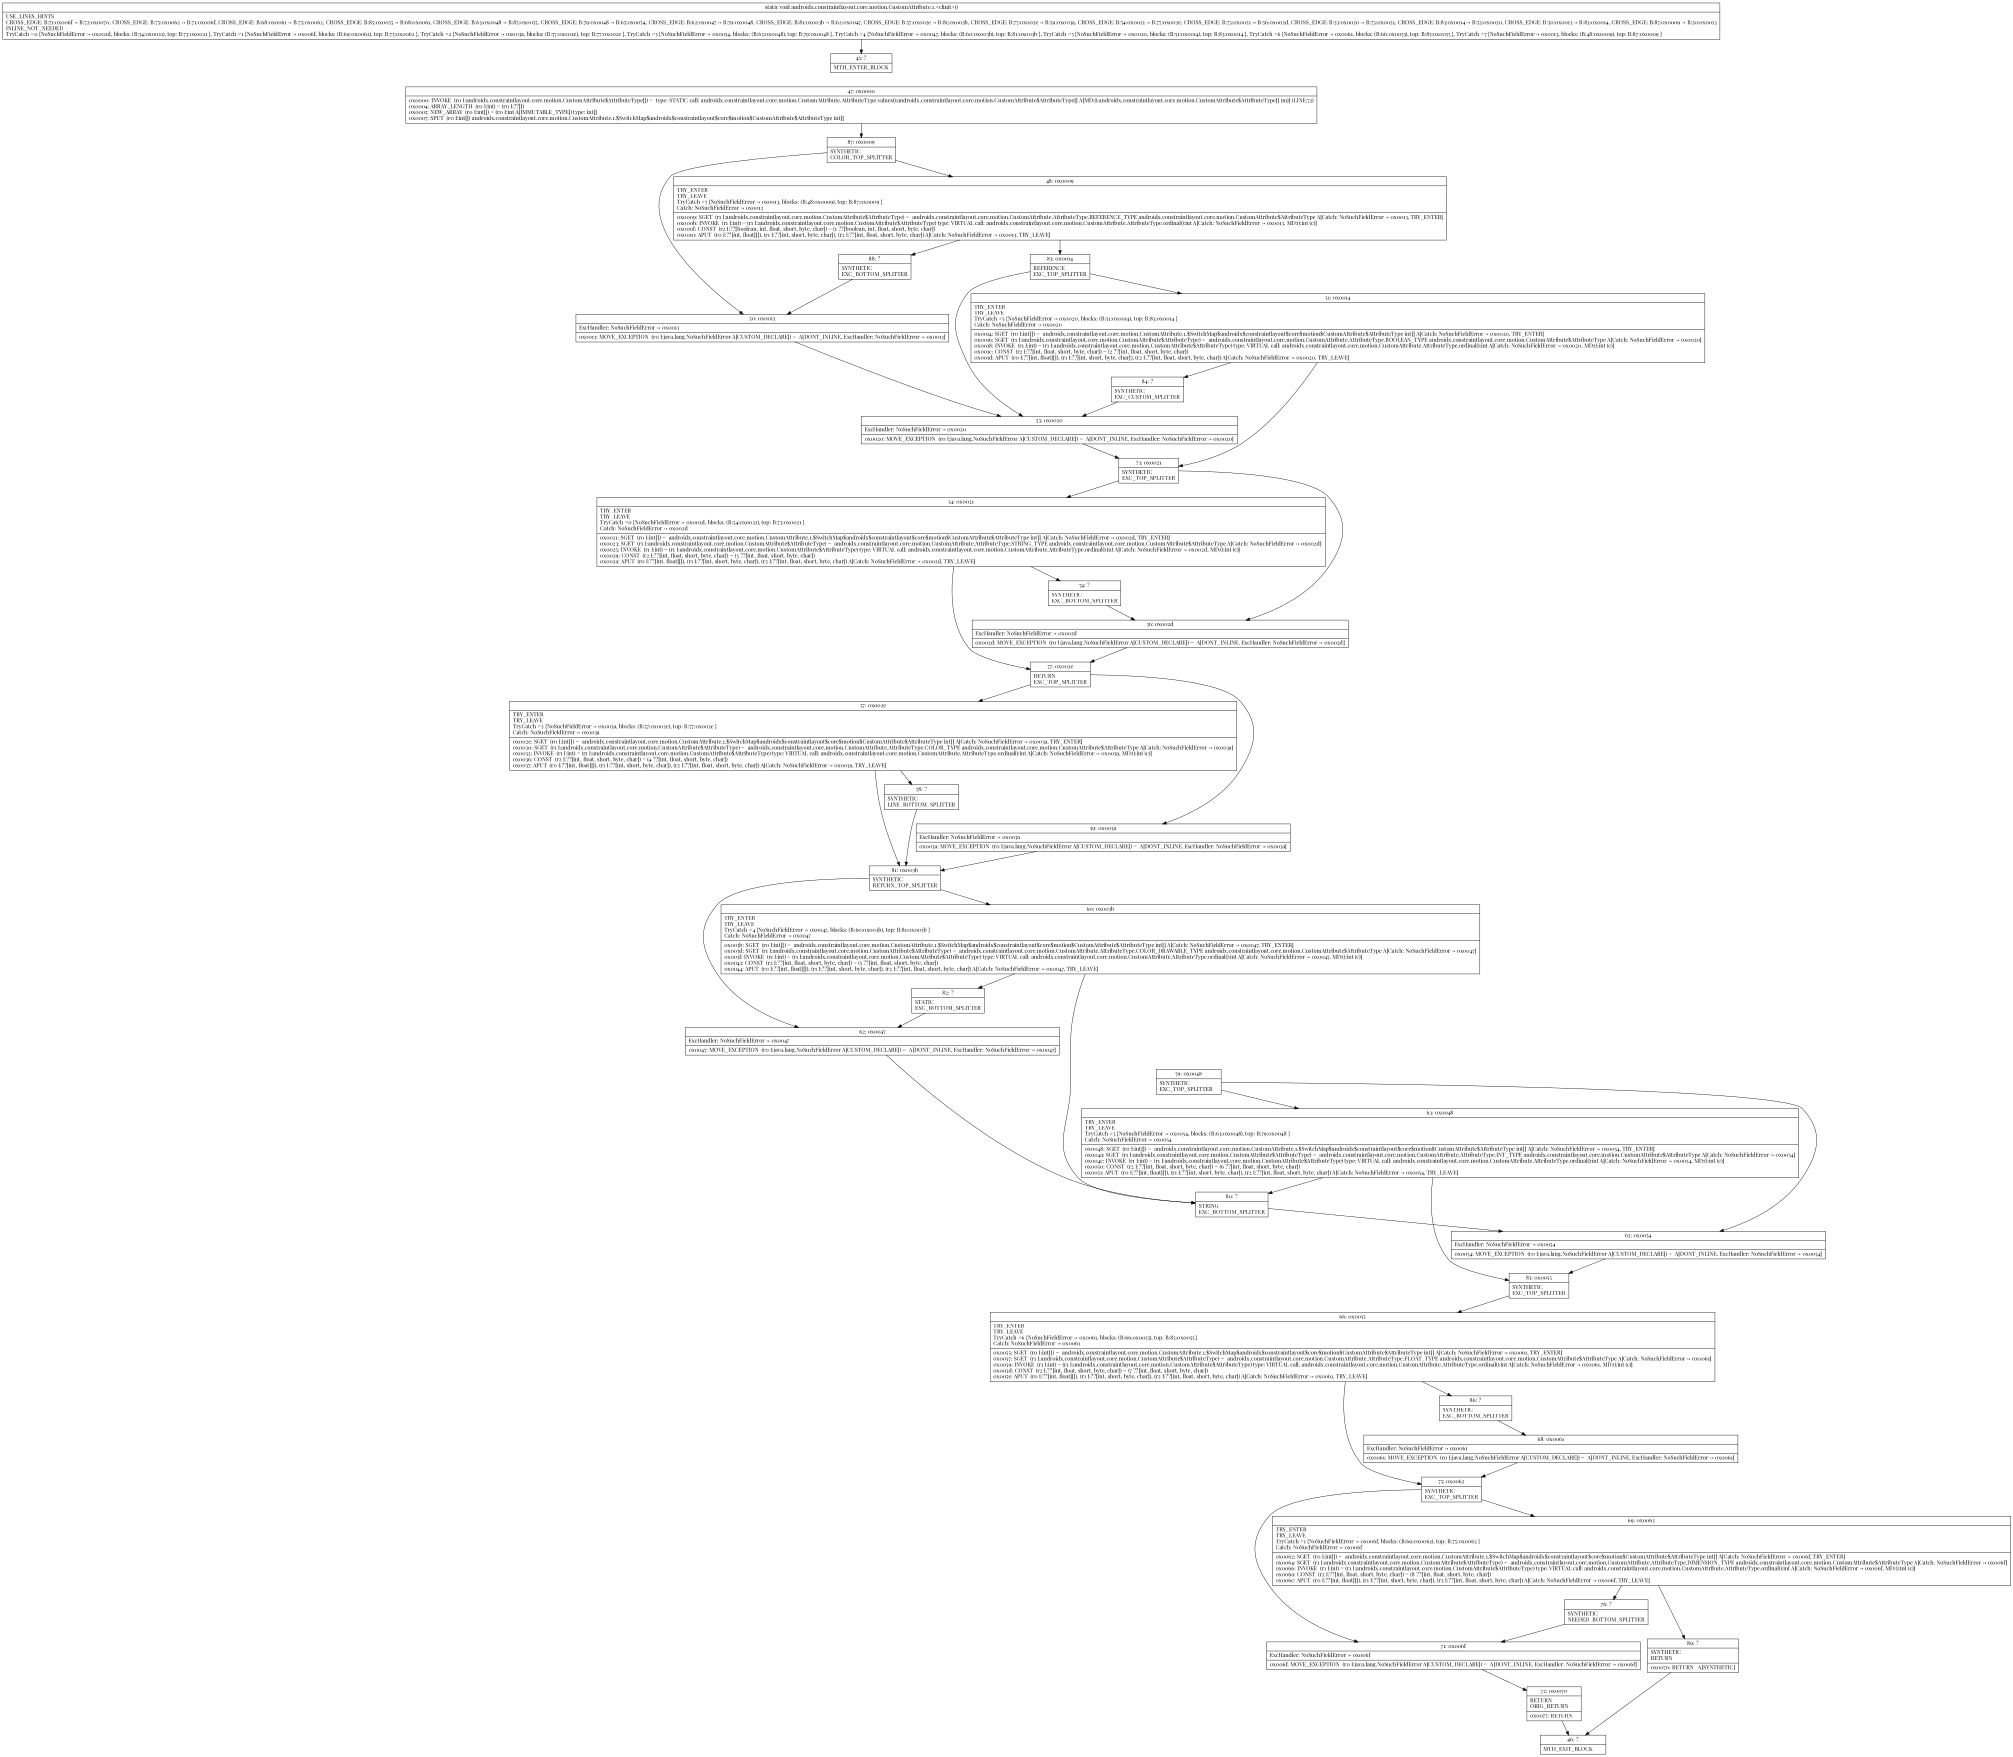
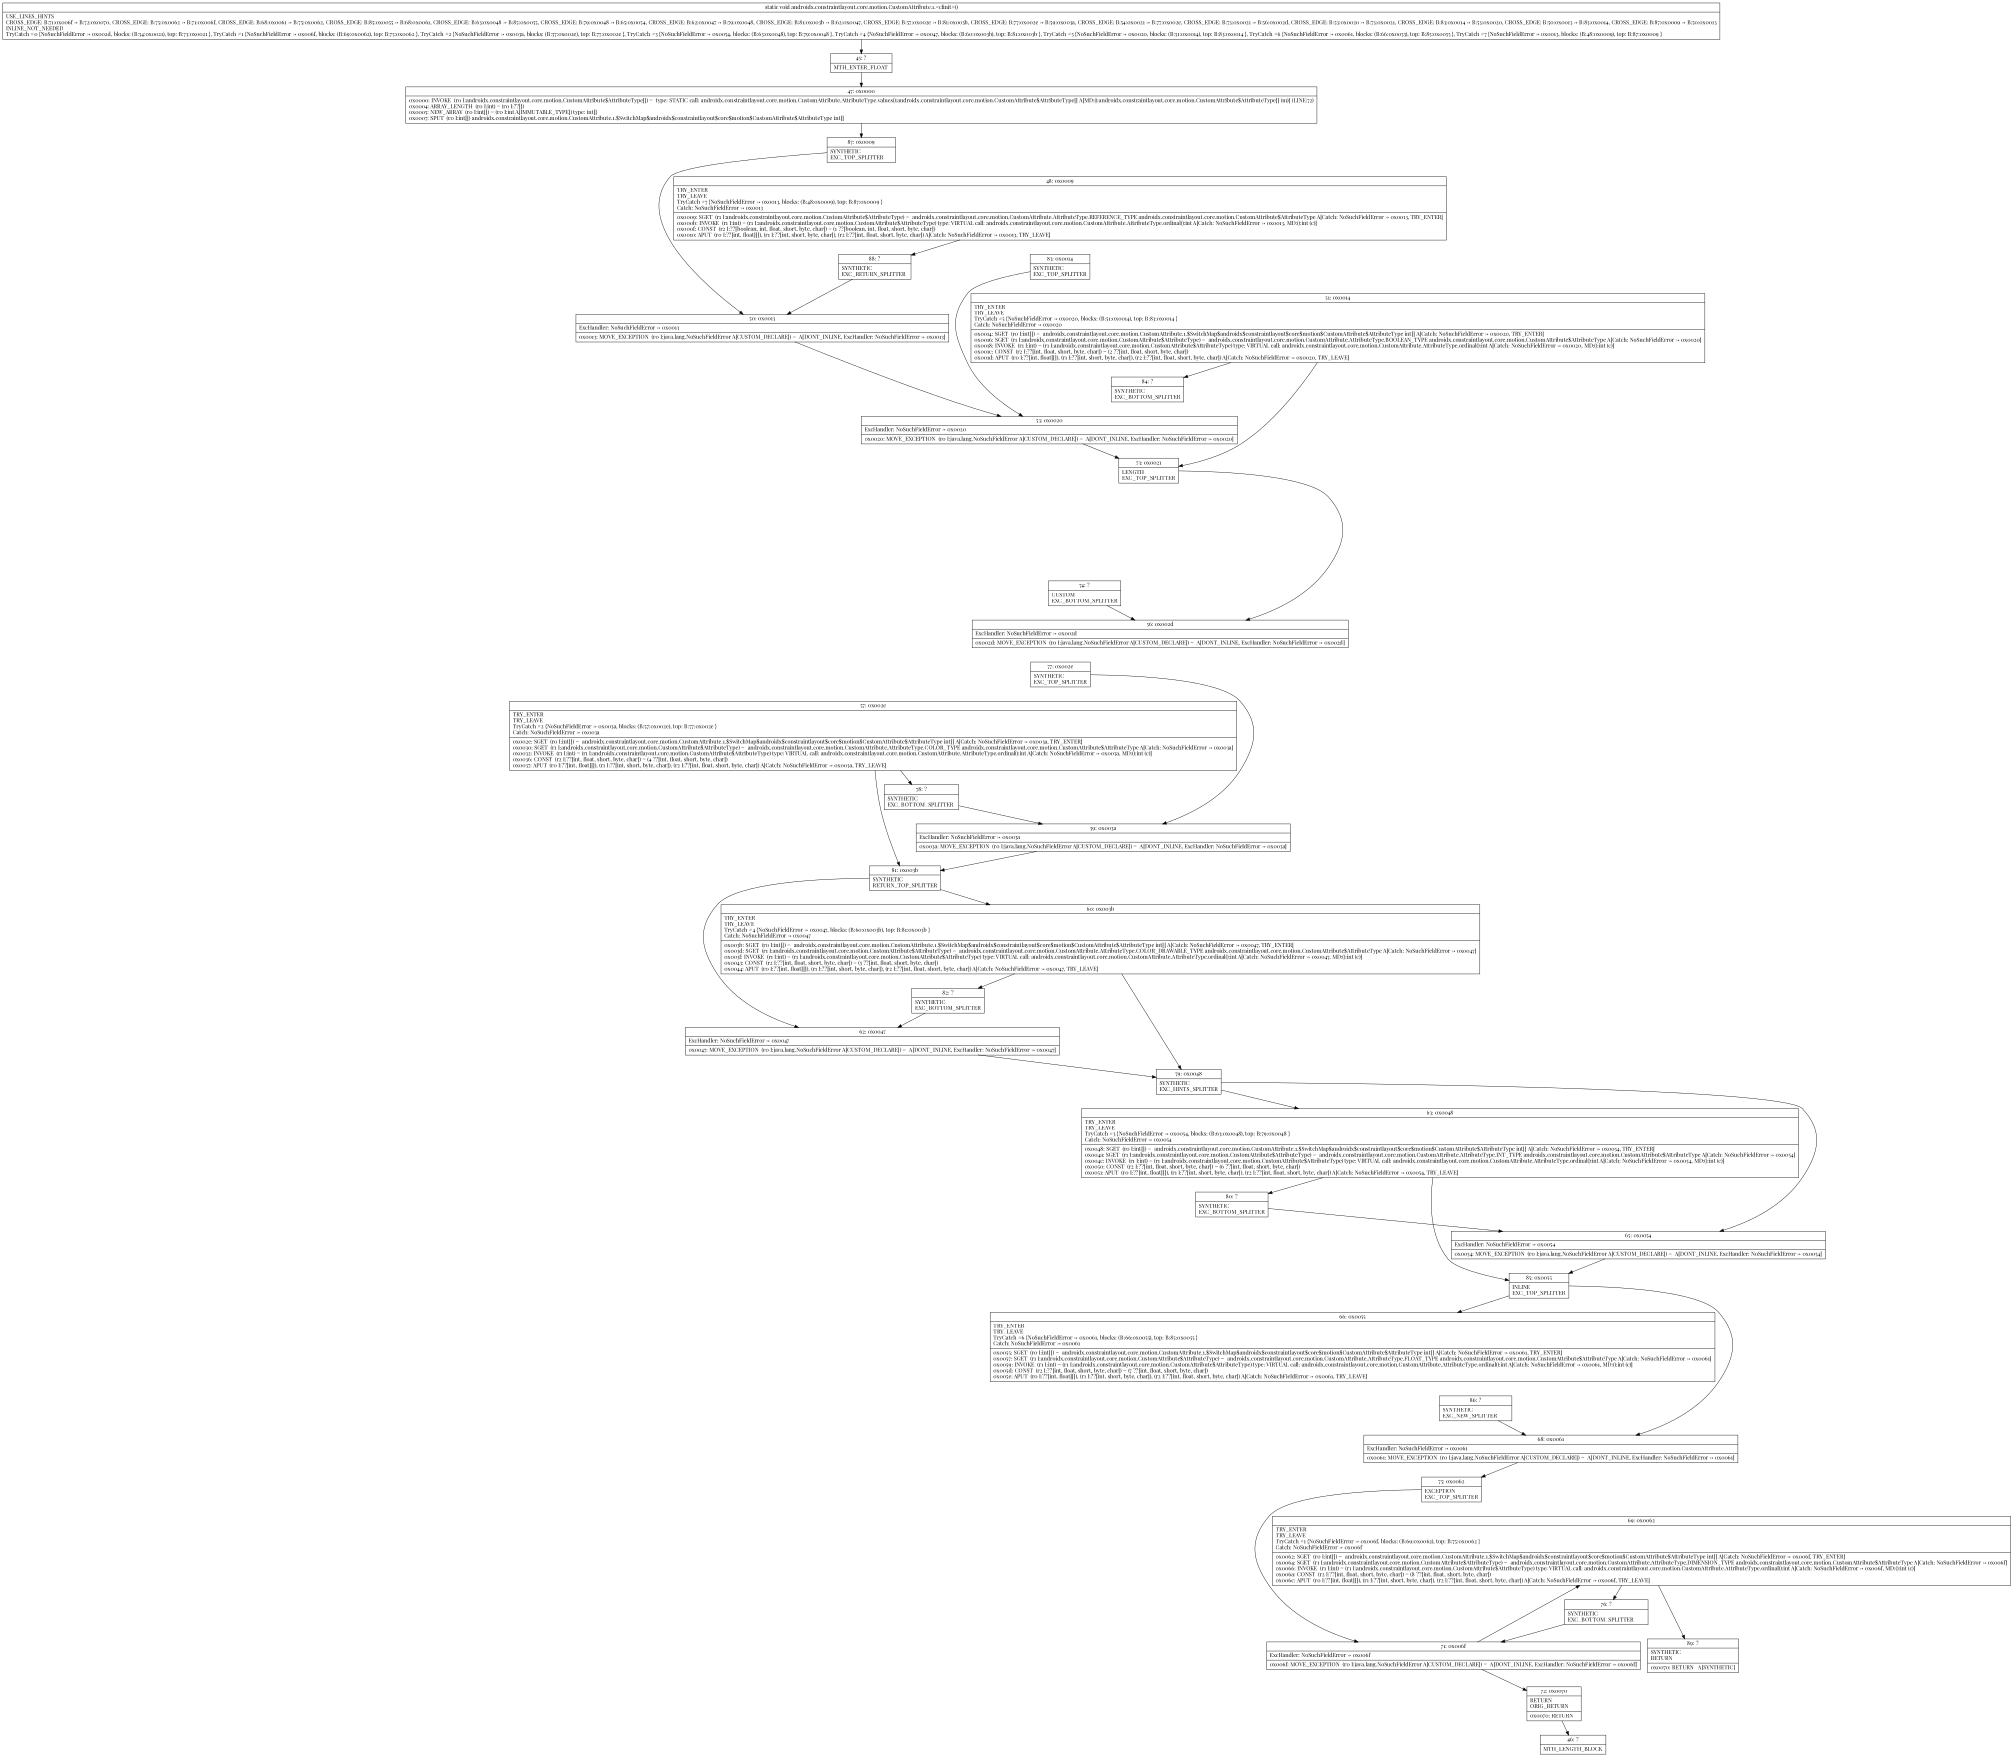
(861, 68) -> (861, 68)
none -> (861, 78)
(861, 158) -> (857, 158)
(922, 168) -> none
(1060, 245) -> none
(1049, 268) -> (1049, 268)
(875, 274) -> (874, 274)
(1134, 283) -> none
(1147, 397) -> (1148, 397)
(1102, 408) -> none
(1137, 472) -> (1133, 472)
(961, 532) -> none
(1067, 595) -> (1063, 595)
(1110, 654) -> none
(1045, 676) -> (1049, 676)
(1006, 692) -> none
(922, 805) -> (921, 805)
(910, 835) -> (999, 815)
(924, 1002) -> (930, 1002)
(1186, 1089) -> (1189, 1089)
(1064, 1135) -> (1150, 1020)
(1025, 1158) -> (1065, 1066)
(1209, 1206) -> (1214, 1206)
(1528, 1287) -> (1521, 1287)
none -> (1724, 1320)
(1435, 1388) -> none
(1476, 1416) -> (1470, 1416)
(1354, 1453) -> none
(1440, 1491) -> (1440, 1491)
(1506, 1507) -> (1527, 1615)
(1606, 1620) -> (1601, 1620)
(1630, 1703) -> none
(1553, 1716) -> (1554, 1716)
(1568, 1749) -> (1573, 1749)
